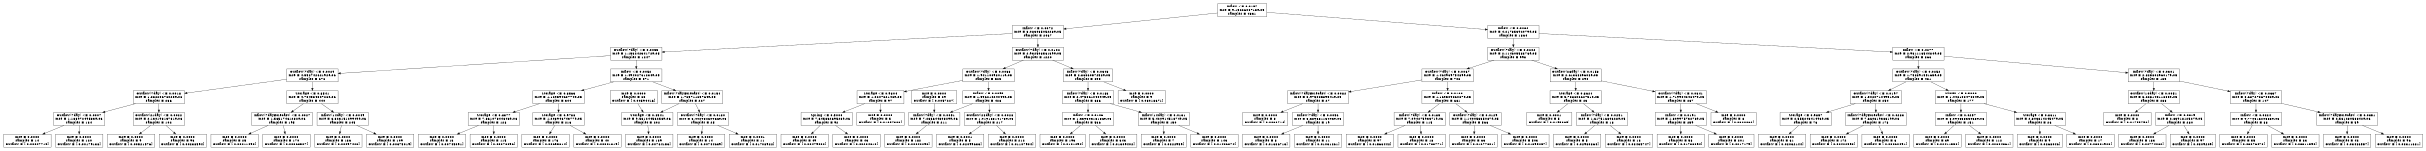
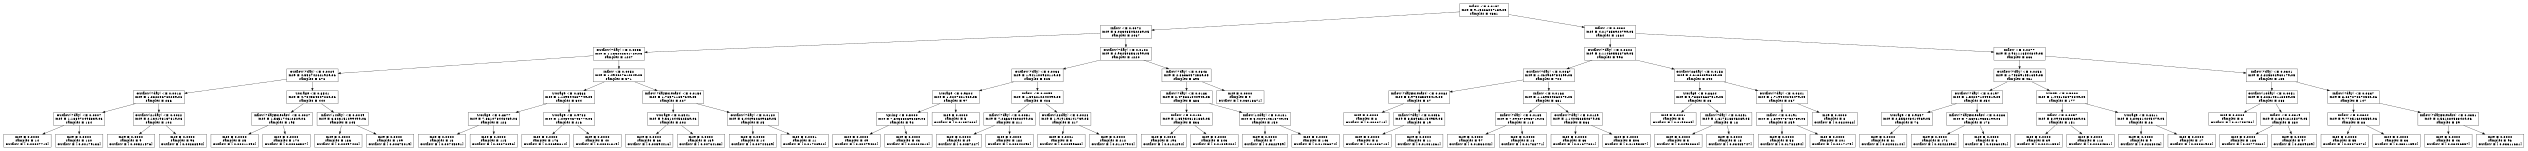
(640, 107) -> (662, 129)
(934, 107) -> (985, 129)
